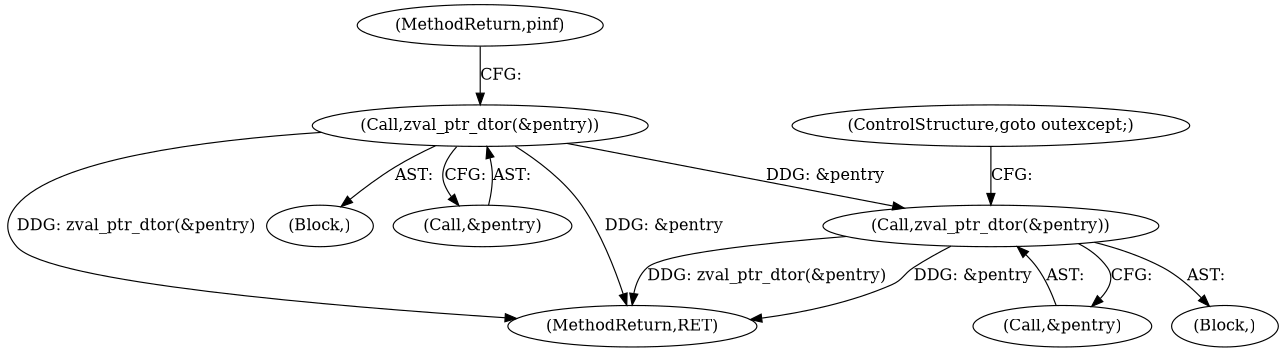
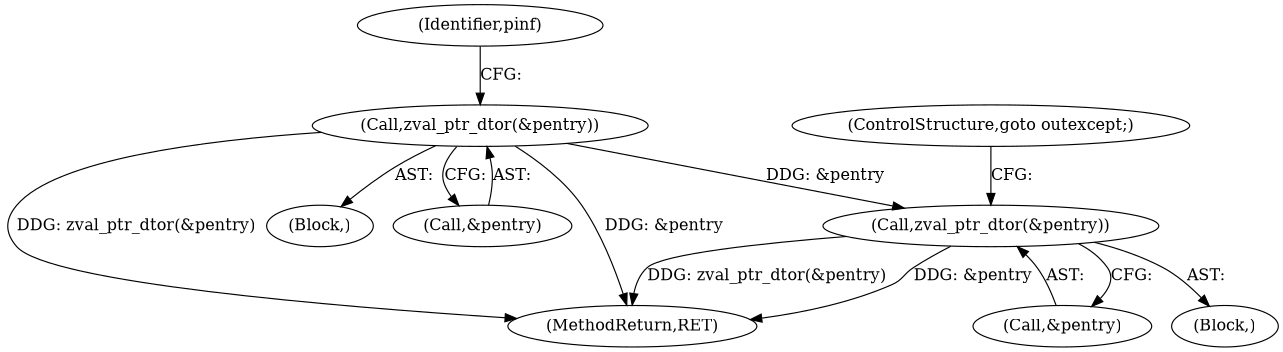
(480, 25) -> (480, 25)
